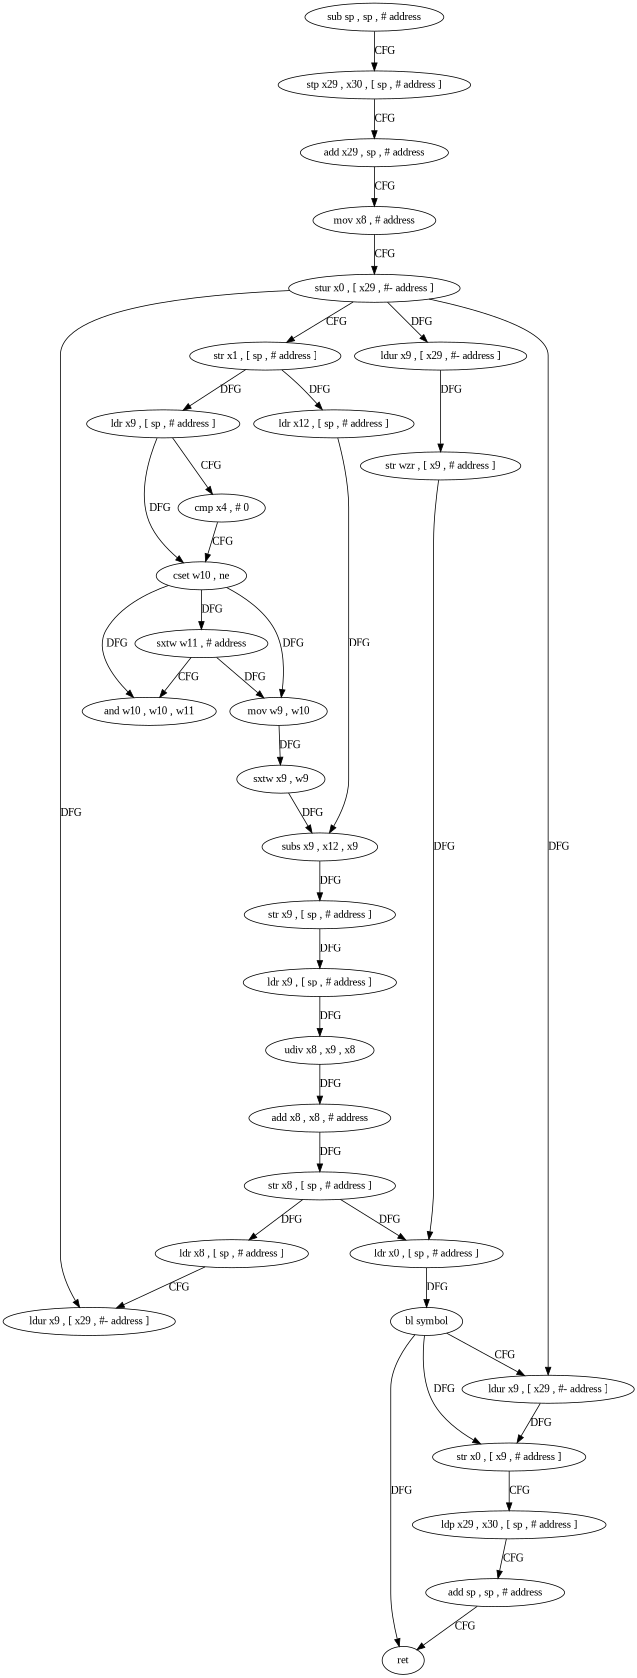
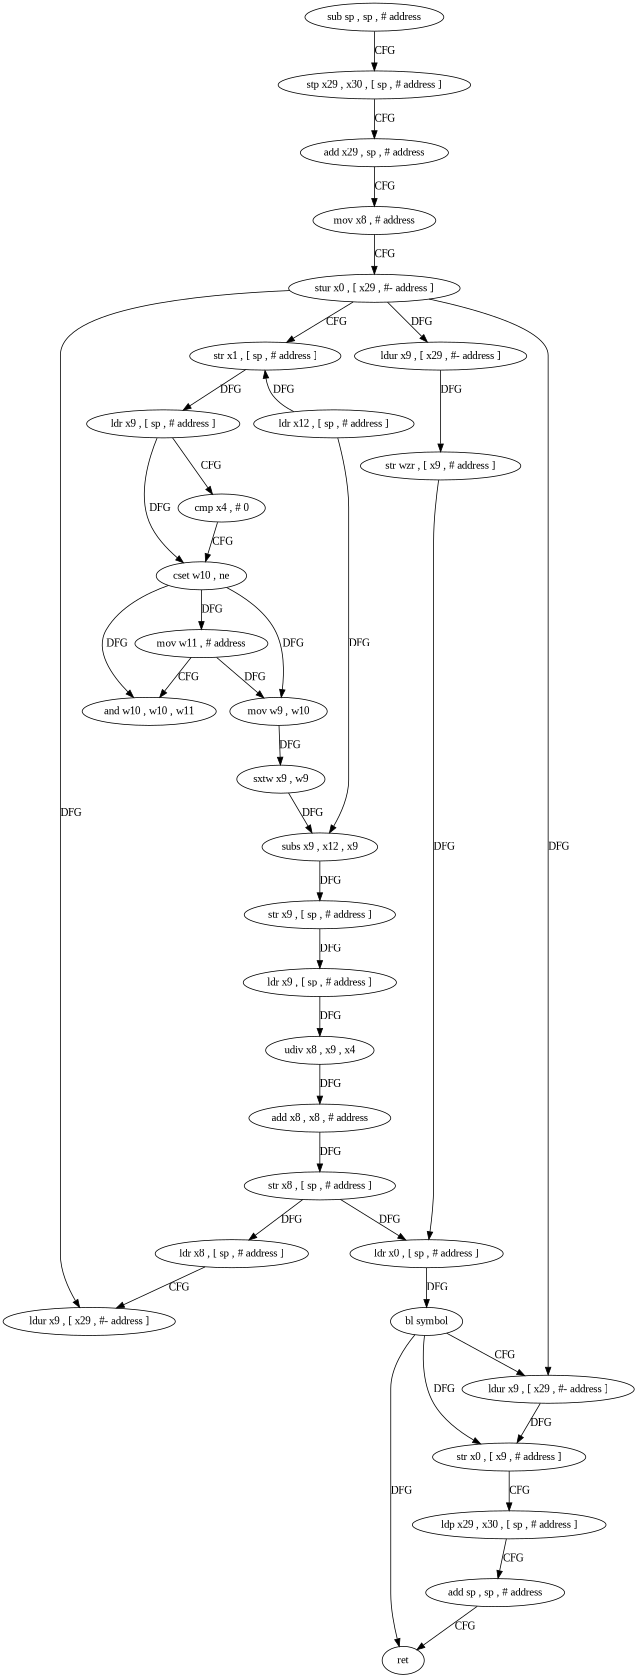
(300, 386) -> (275, 399)
(201, 644) -> (201, 644)
(320, 1050) -> (320, 1050)
